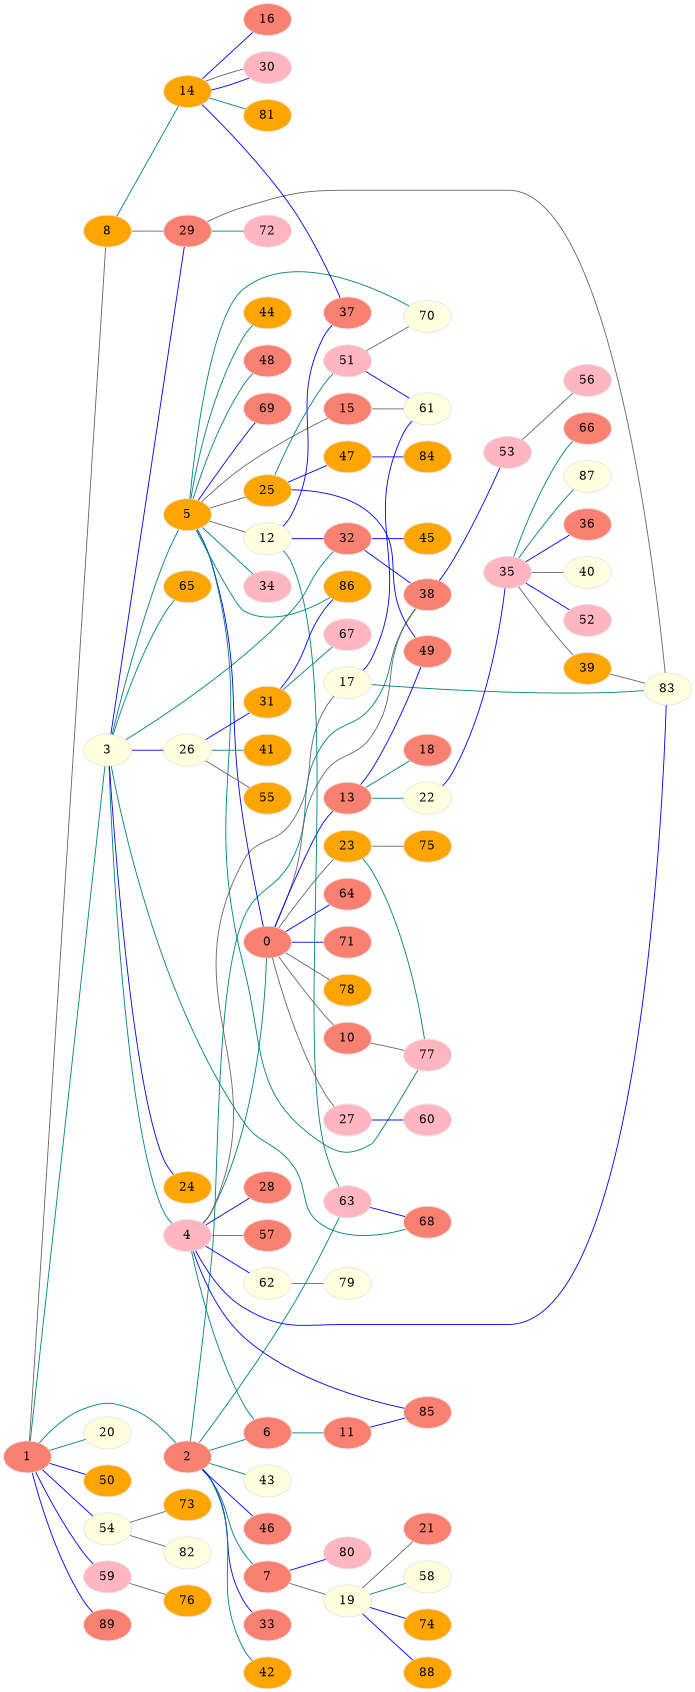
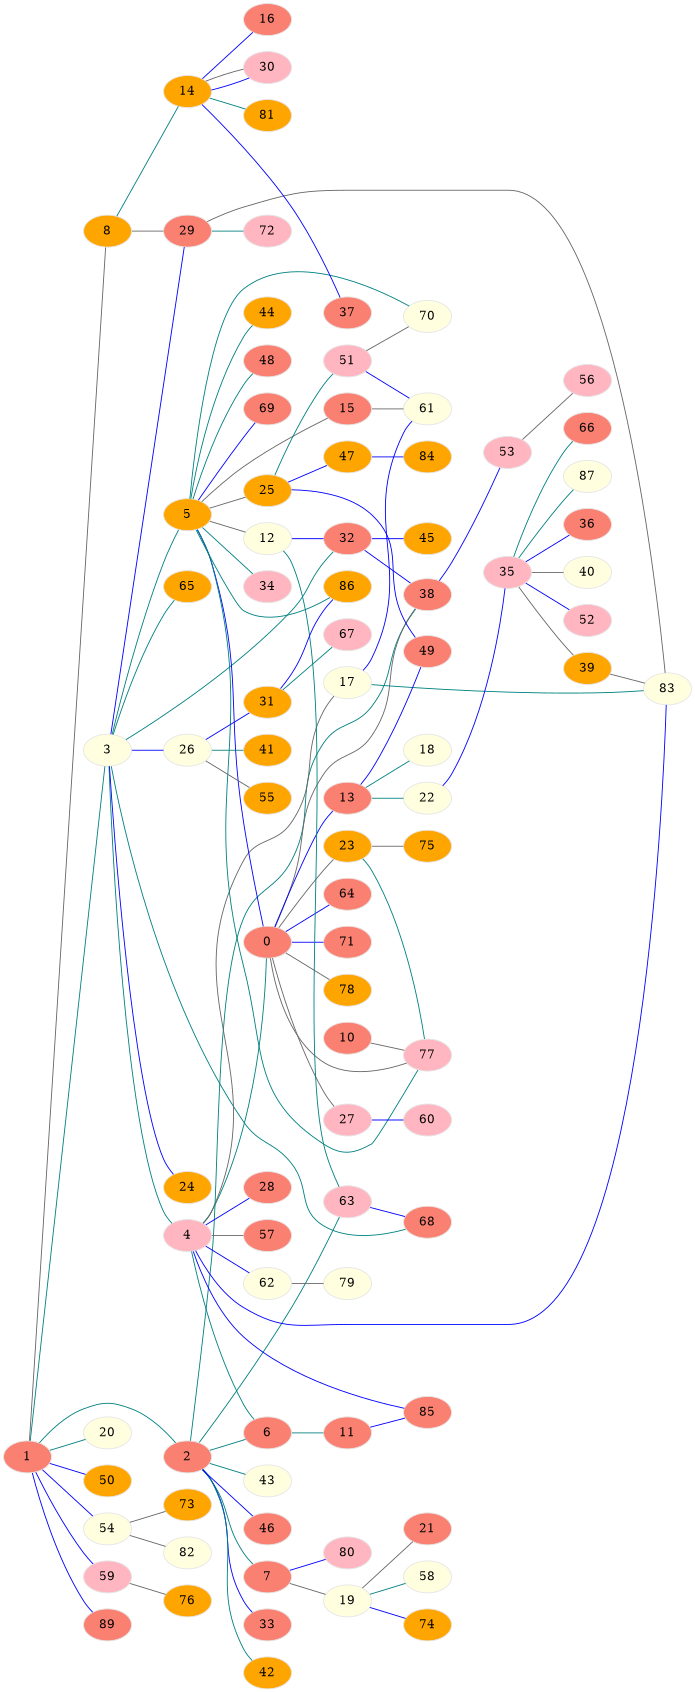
(308, 436) -> none
(428, 750) -> (428, 750)
(305, 992) -> (322, 1061)
(428, 1673) -> none
